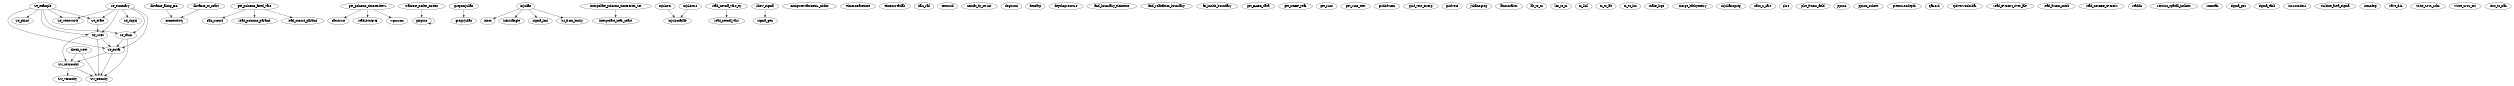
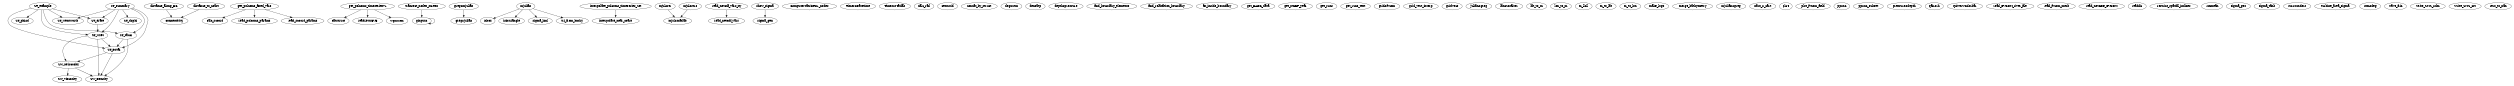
(79, 50) -> none
